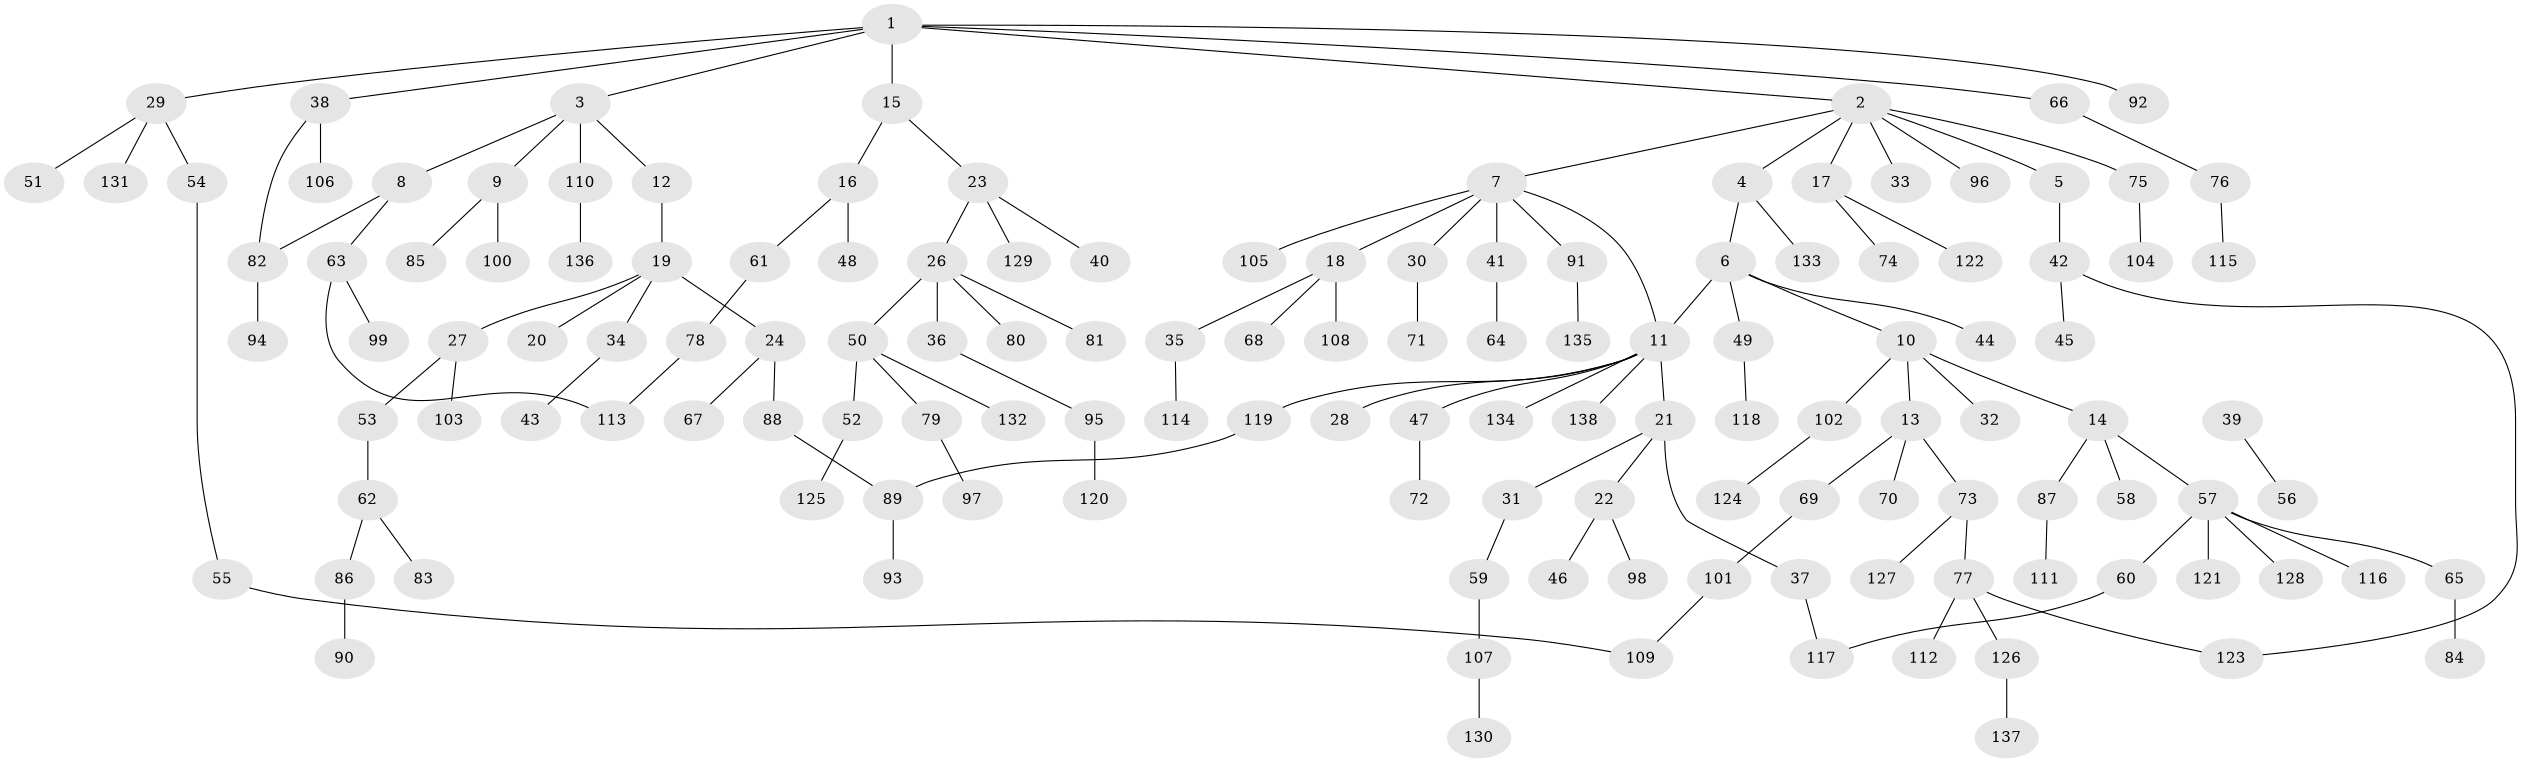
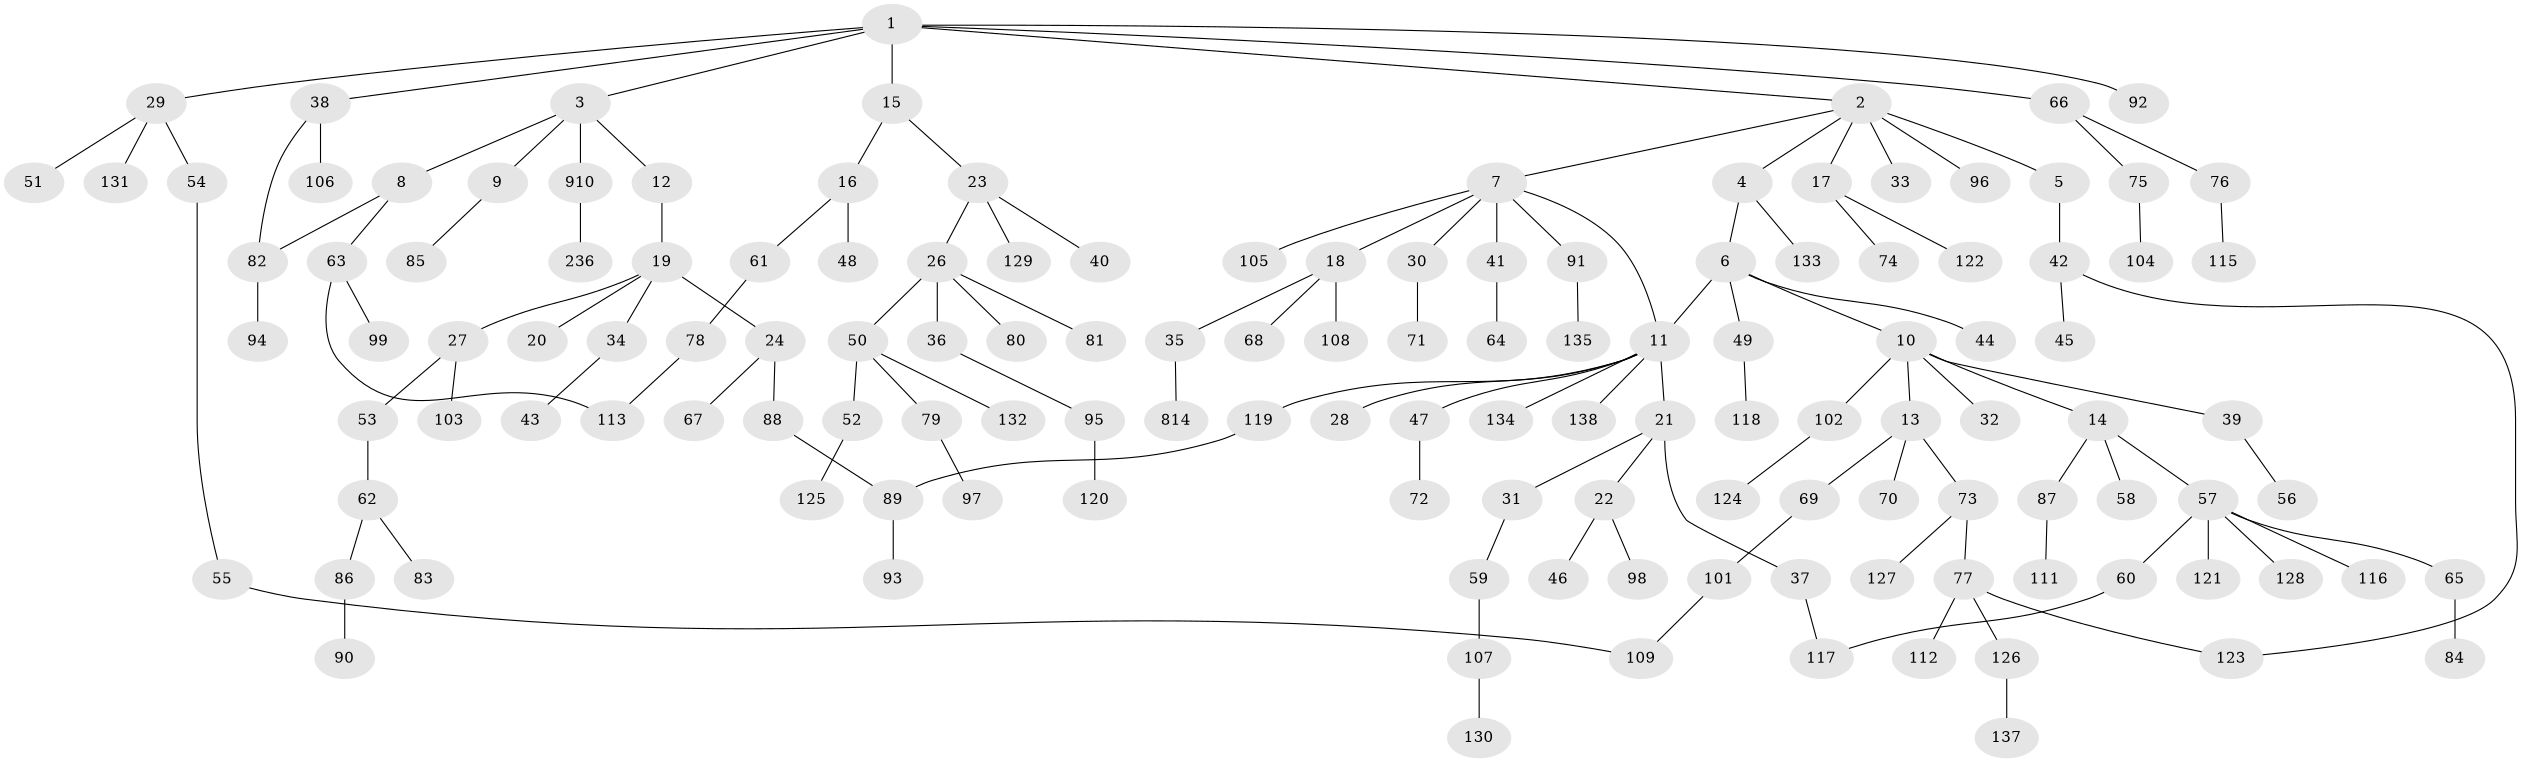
(2004, 135) -> (2099, 143)
(580, 183) -> (580, 183)
(498, 262) -> none
(580, 262) -> (580, 262)
none -> (2066, 387)
(1176, 421) -> (1176, 421)
